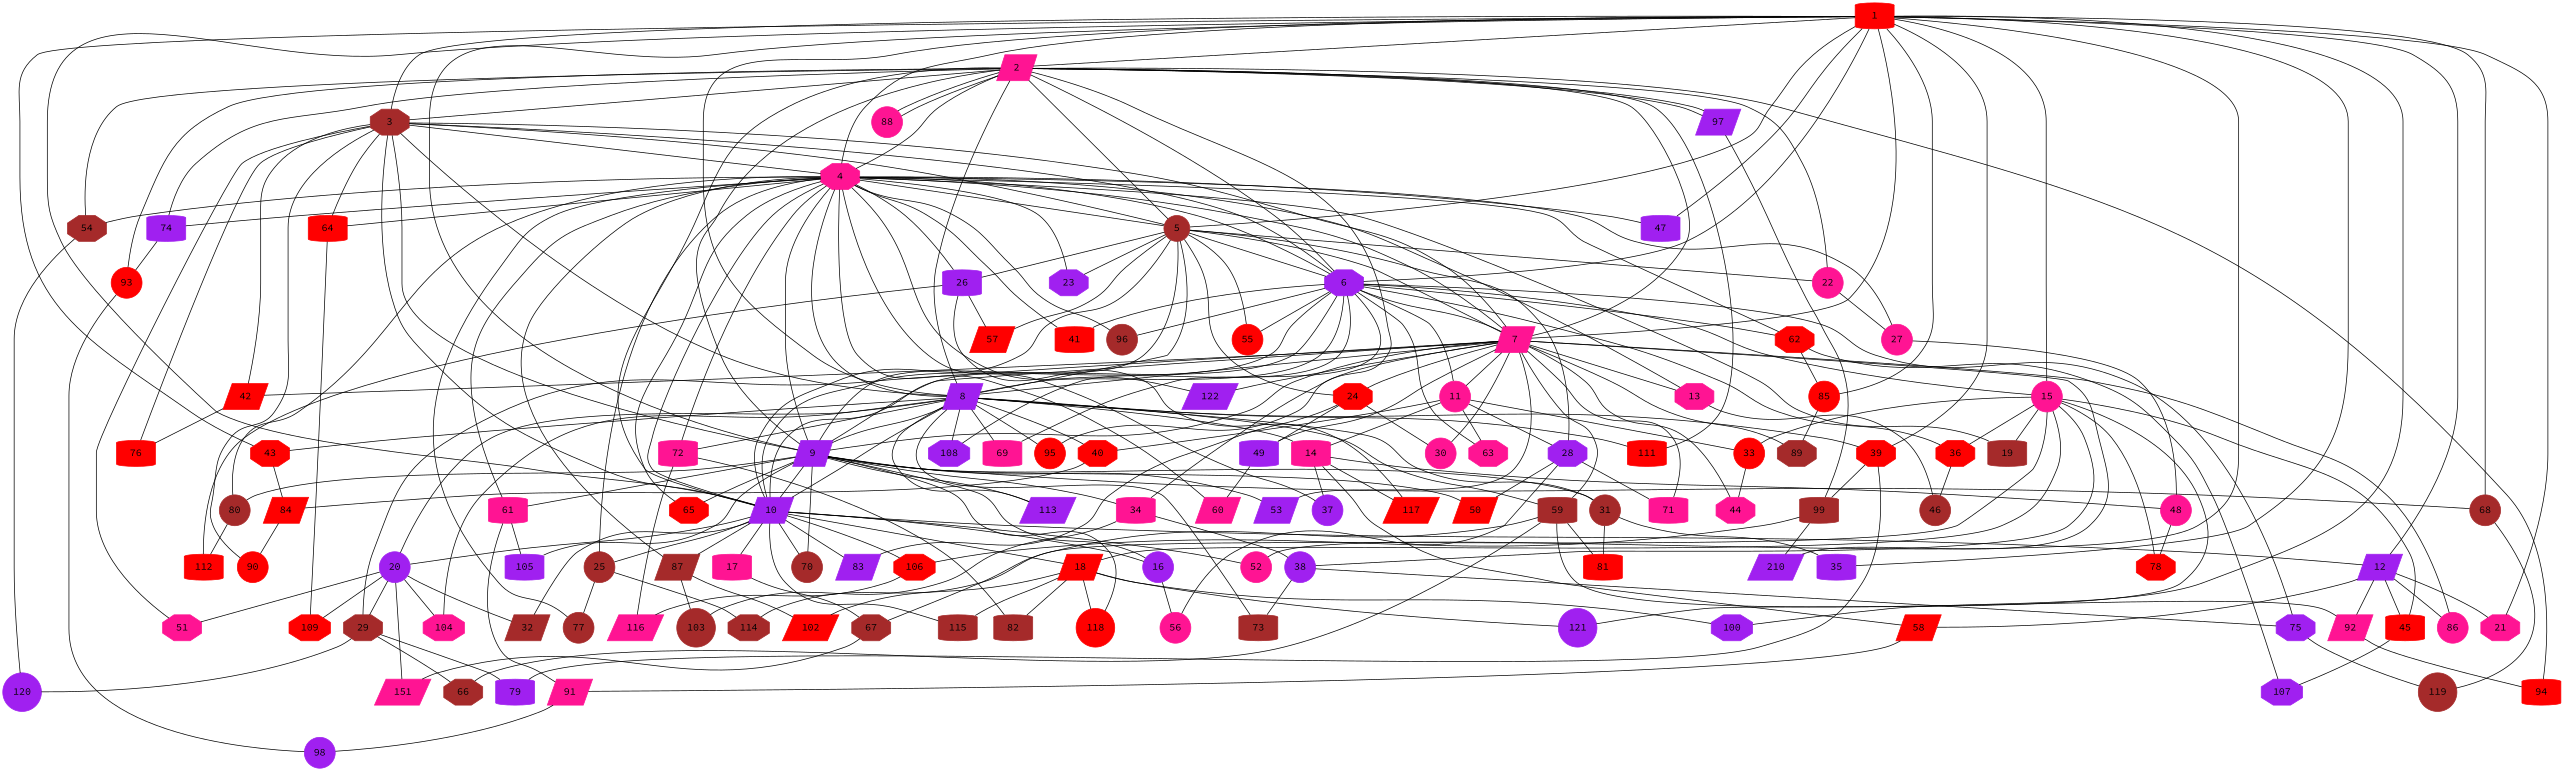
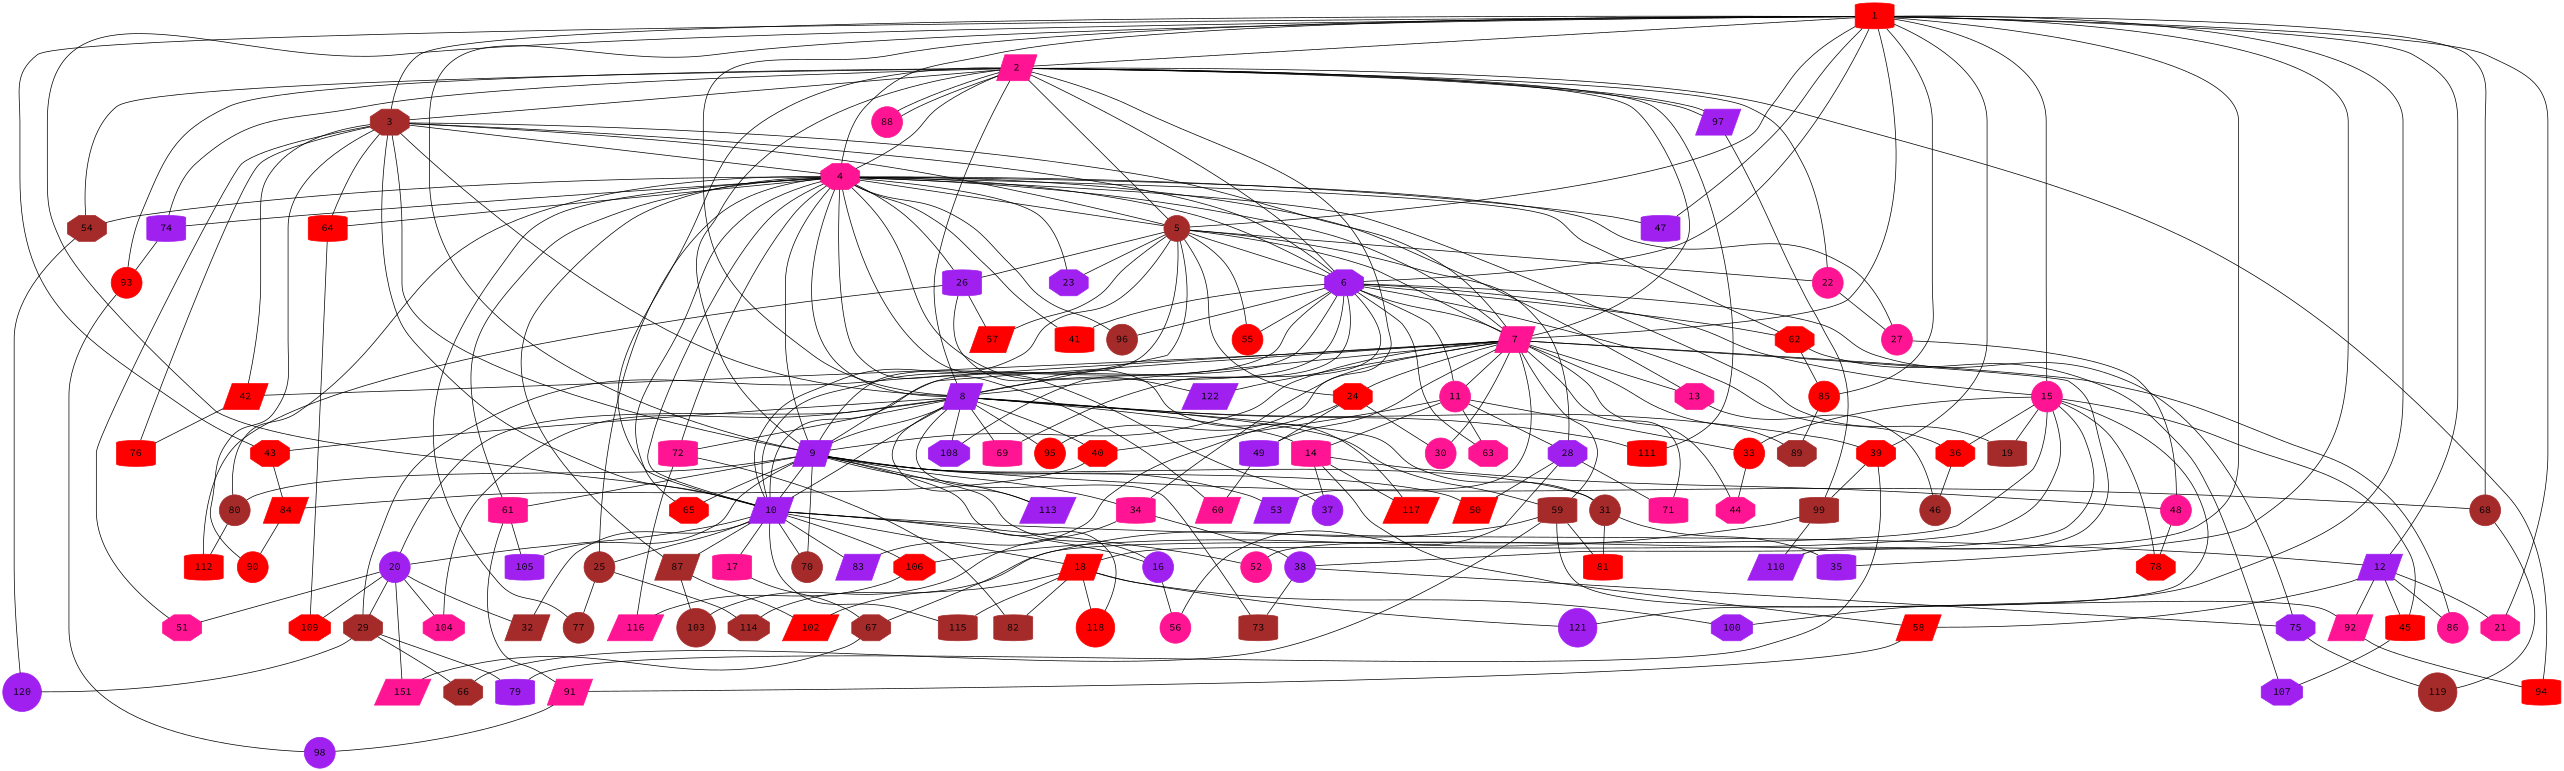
(1776, 567) -> (1776, 567)
